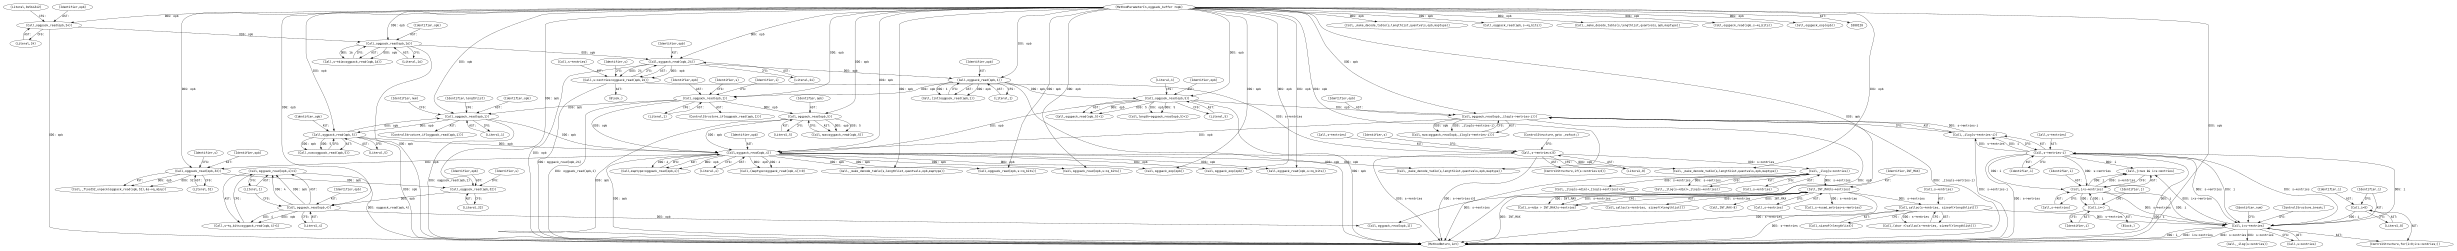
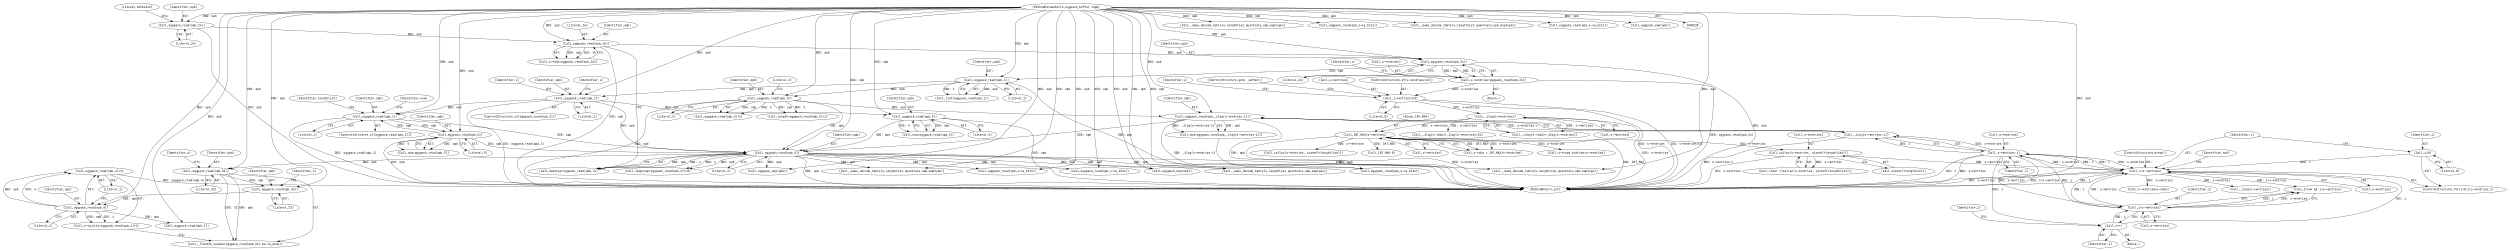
(412, 50) -> (636, 110)
(1491, 129) -> (1364, 164)
(2098, 162) -> (2018, 218)
(1550, 163) -> (1401, 88)
(1903, 171) -> (1416, 117)
none -> (2148, 190)
(234, 196) -> (169, 235)
